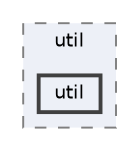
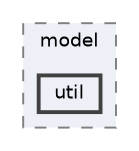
(70, 42) -> (70, 42)
